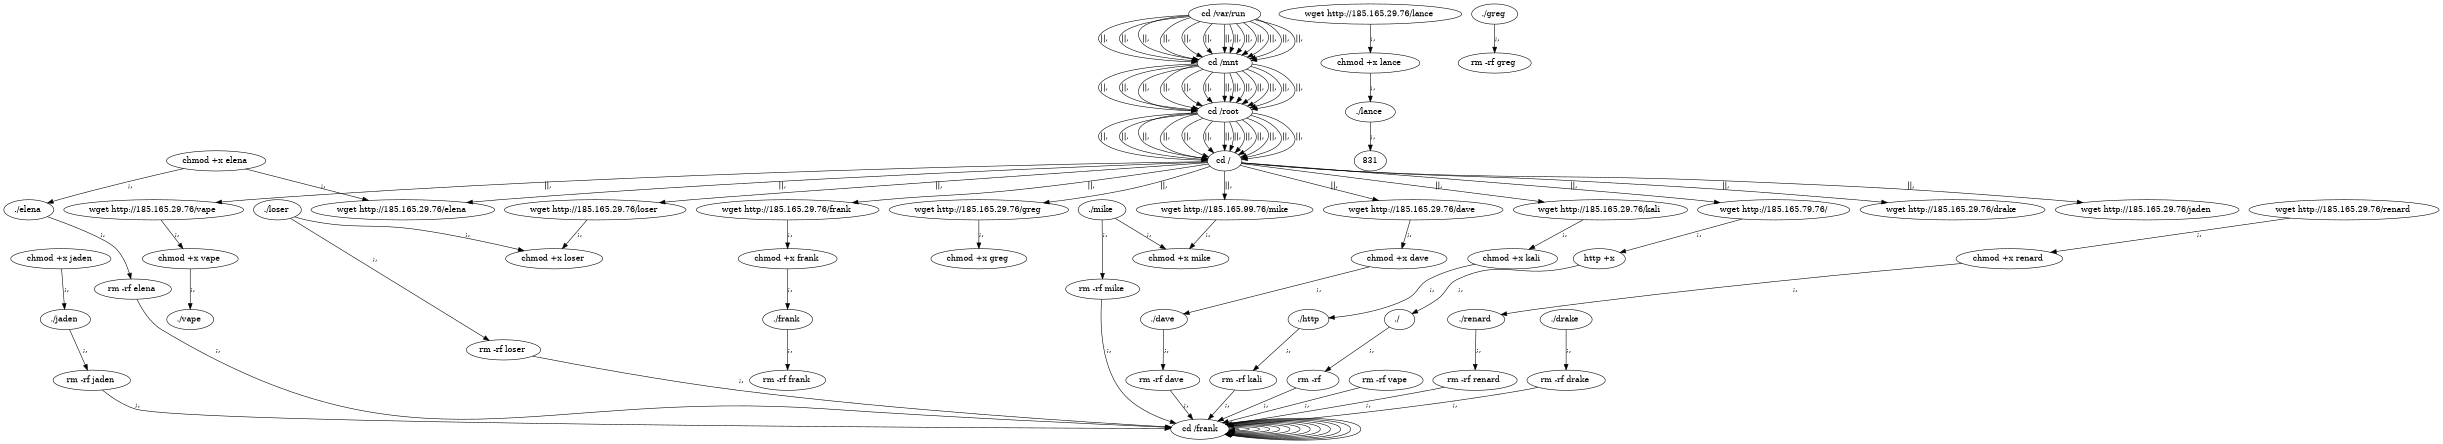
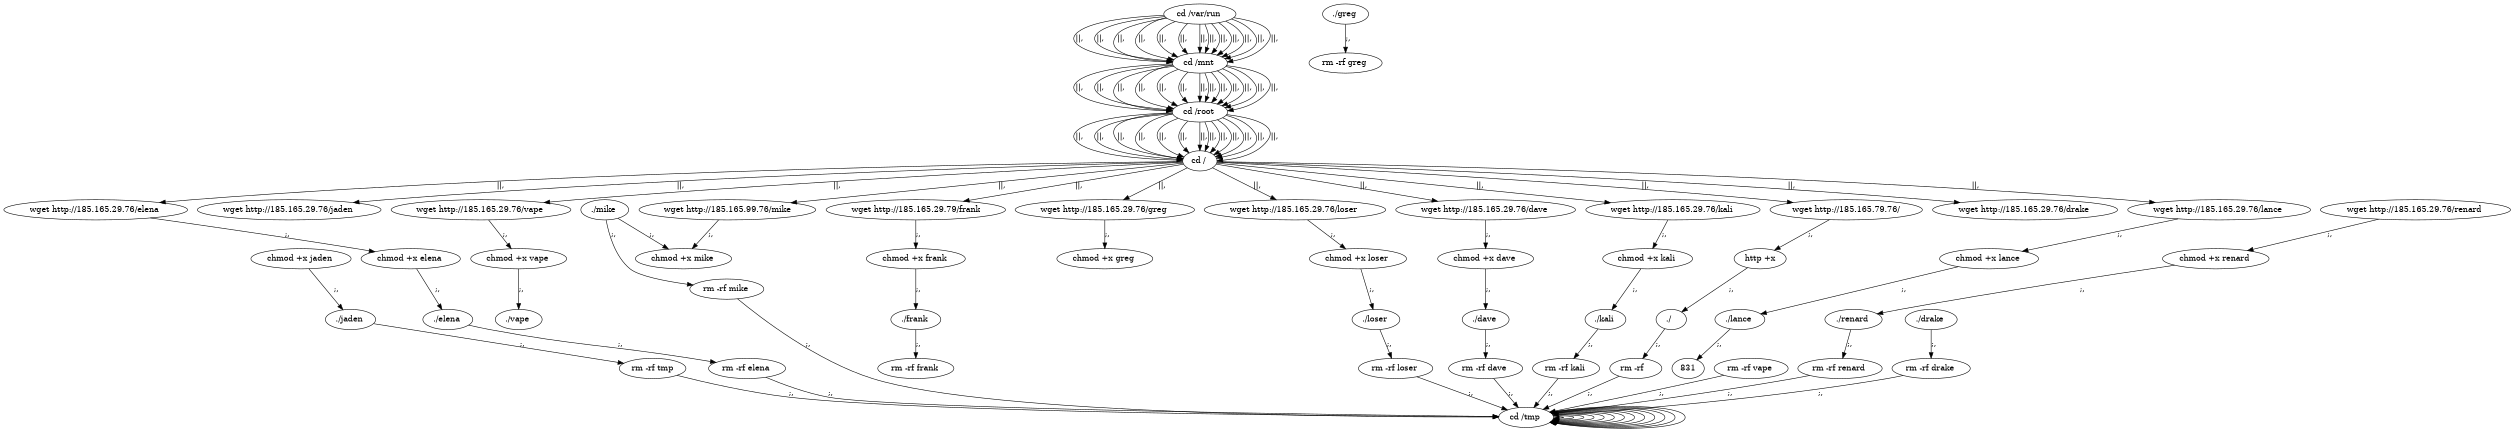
none -> (1684, 175)
(304, 184) -> (260, 234)
(788, 210) -> (916, 210)
(407, 228) -> (1366, 286)
(1308, 320) -> (1605, 320)
(92, 380) -> (653, 368)
(1200, 429) -> (1526, 417)
